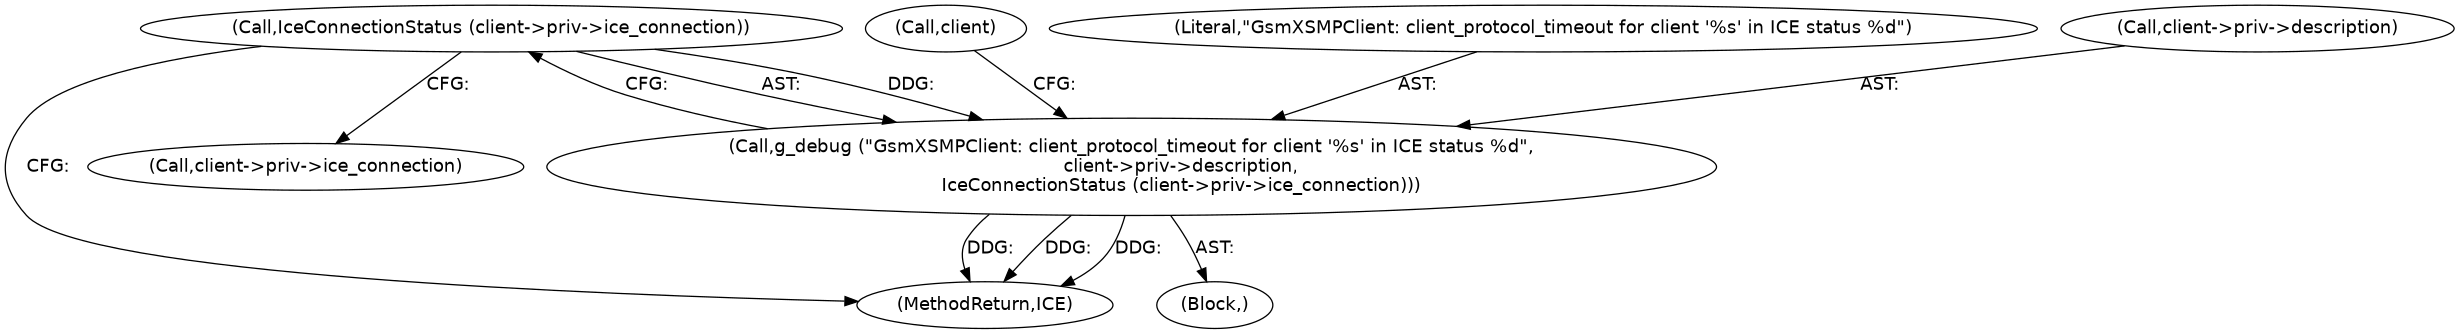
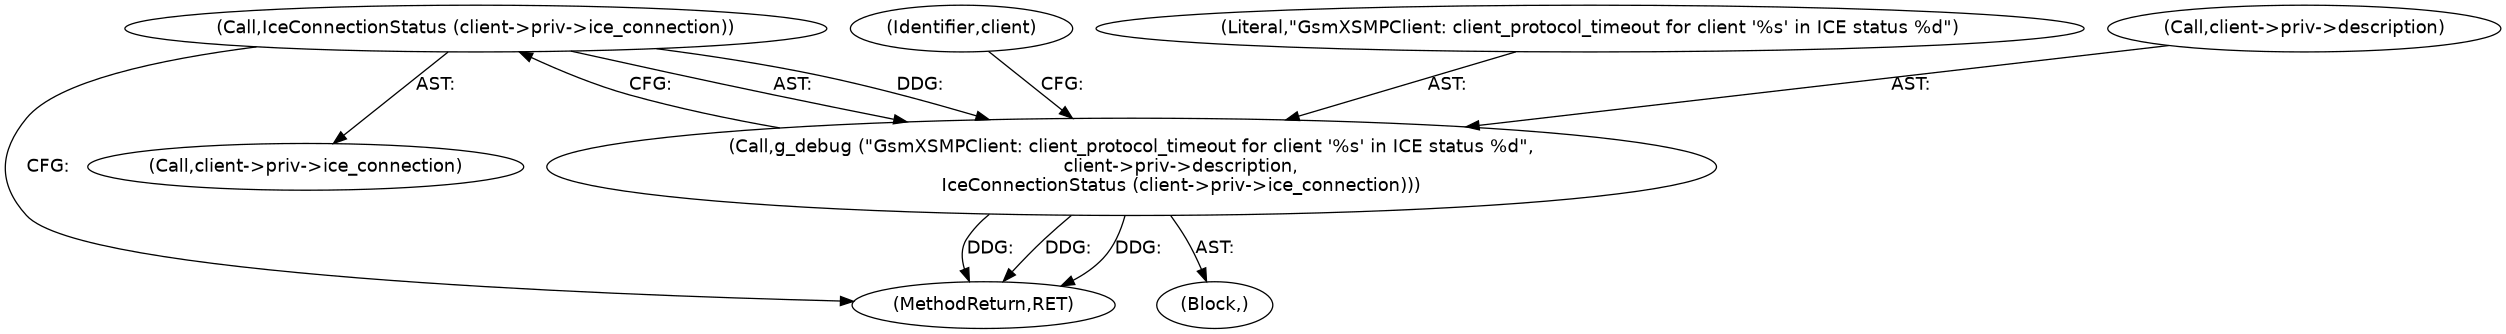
(946, 29) -> (962, 29)
(451, 85) -> (439, 85)
(985, 305) -> (984, 305)
